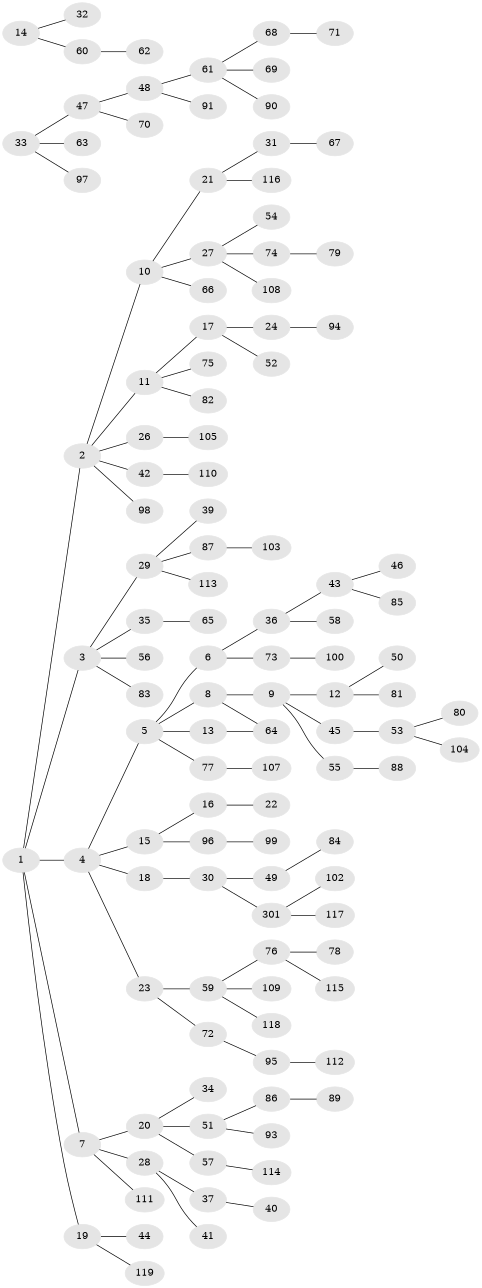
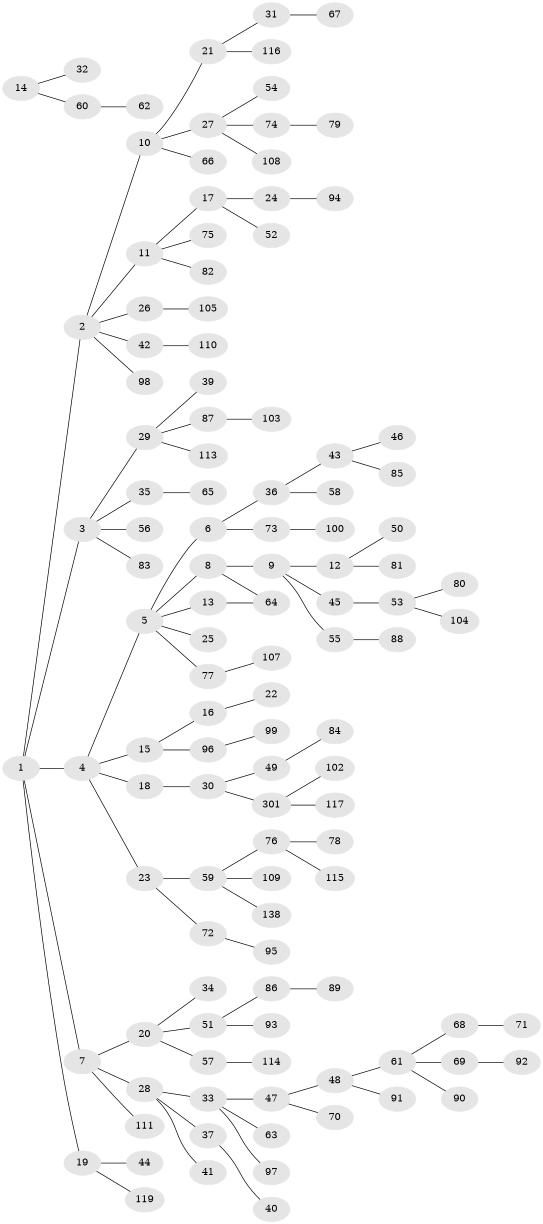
none -> (208, 640)
(272, 1026) -> (272, 915)
(335, 1062) -> none
none -> (522, 1062)
none -> (176, 1094)
